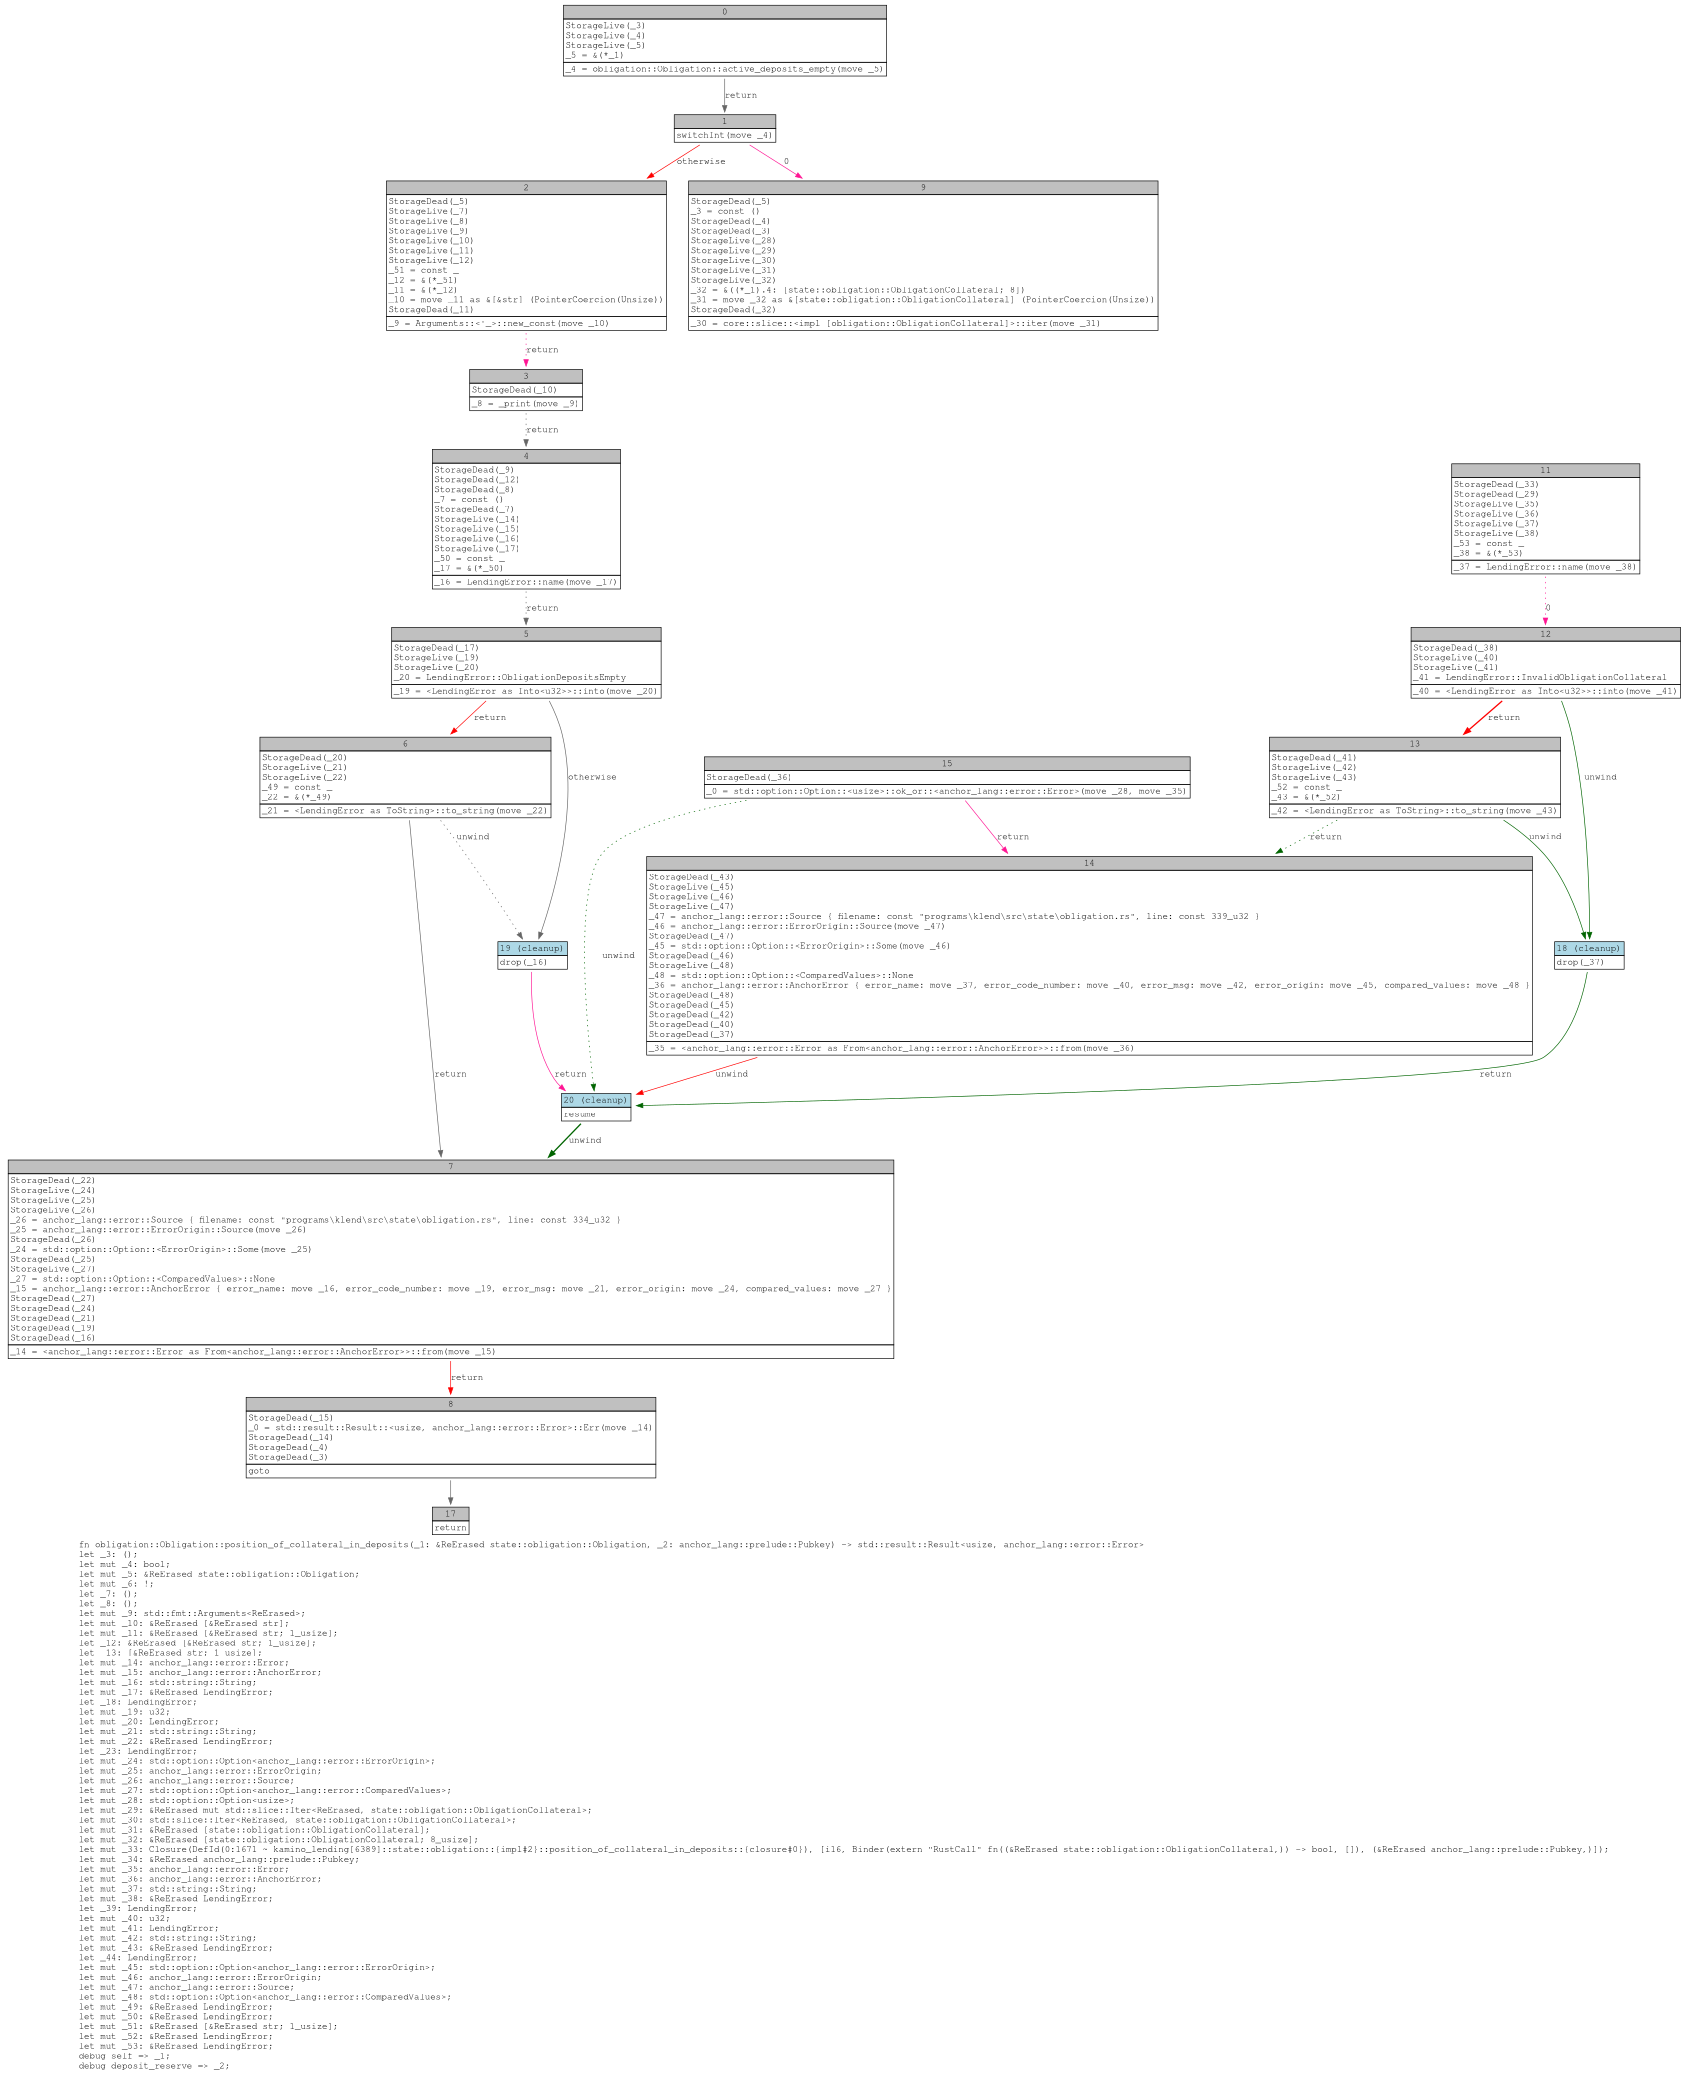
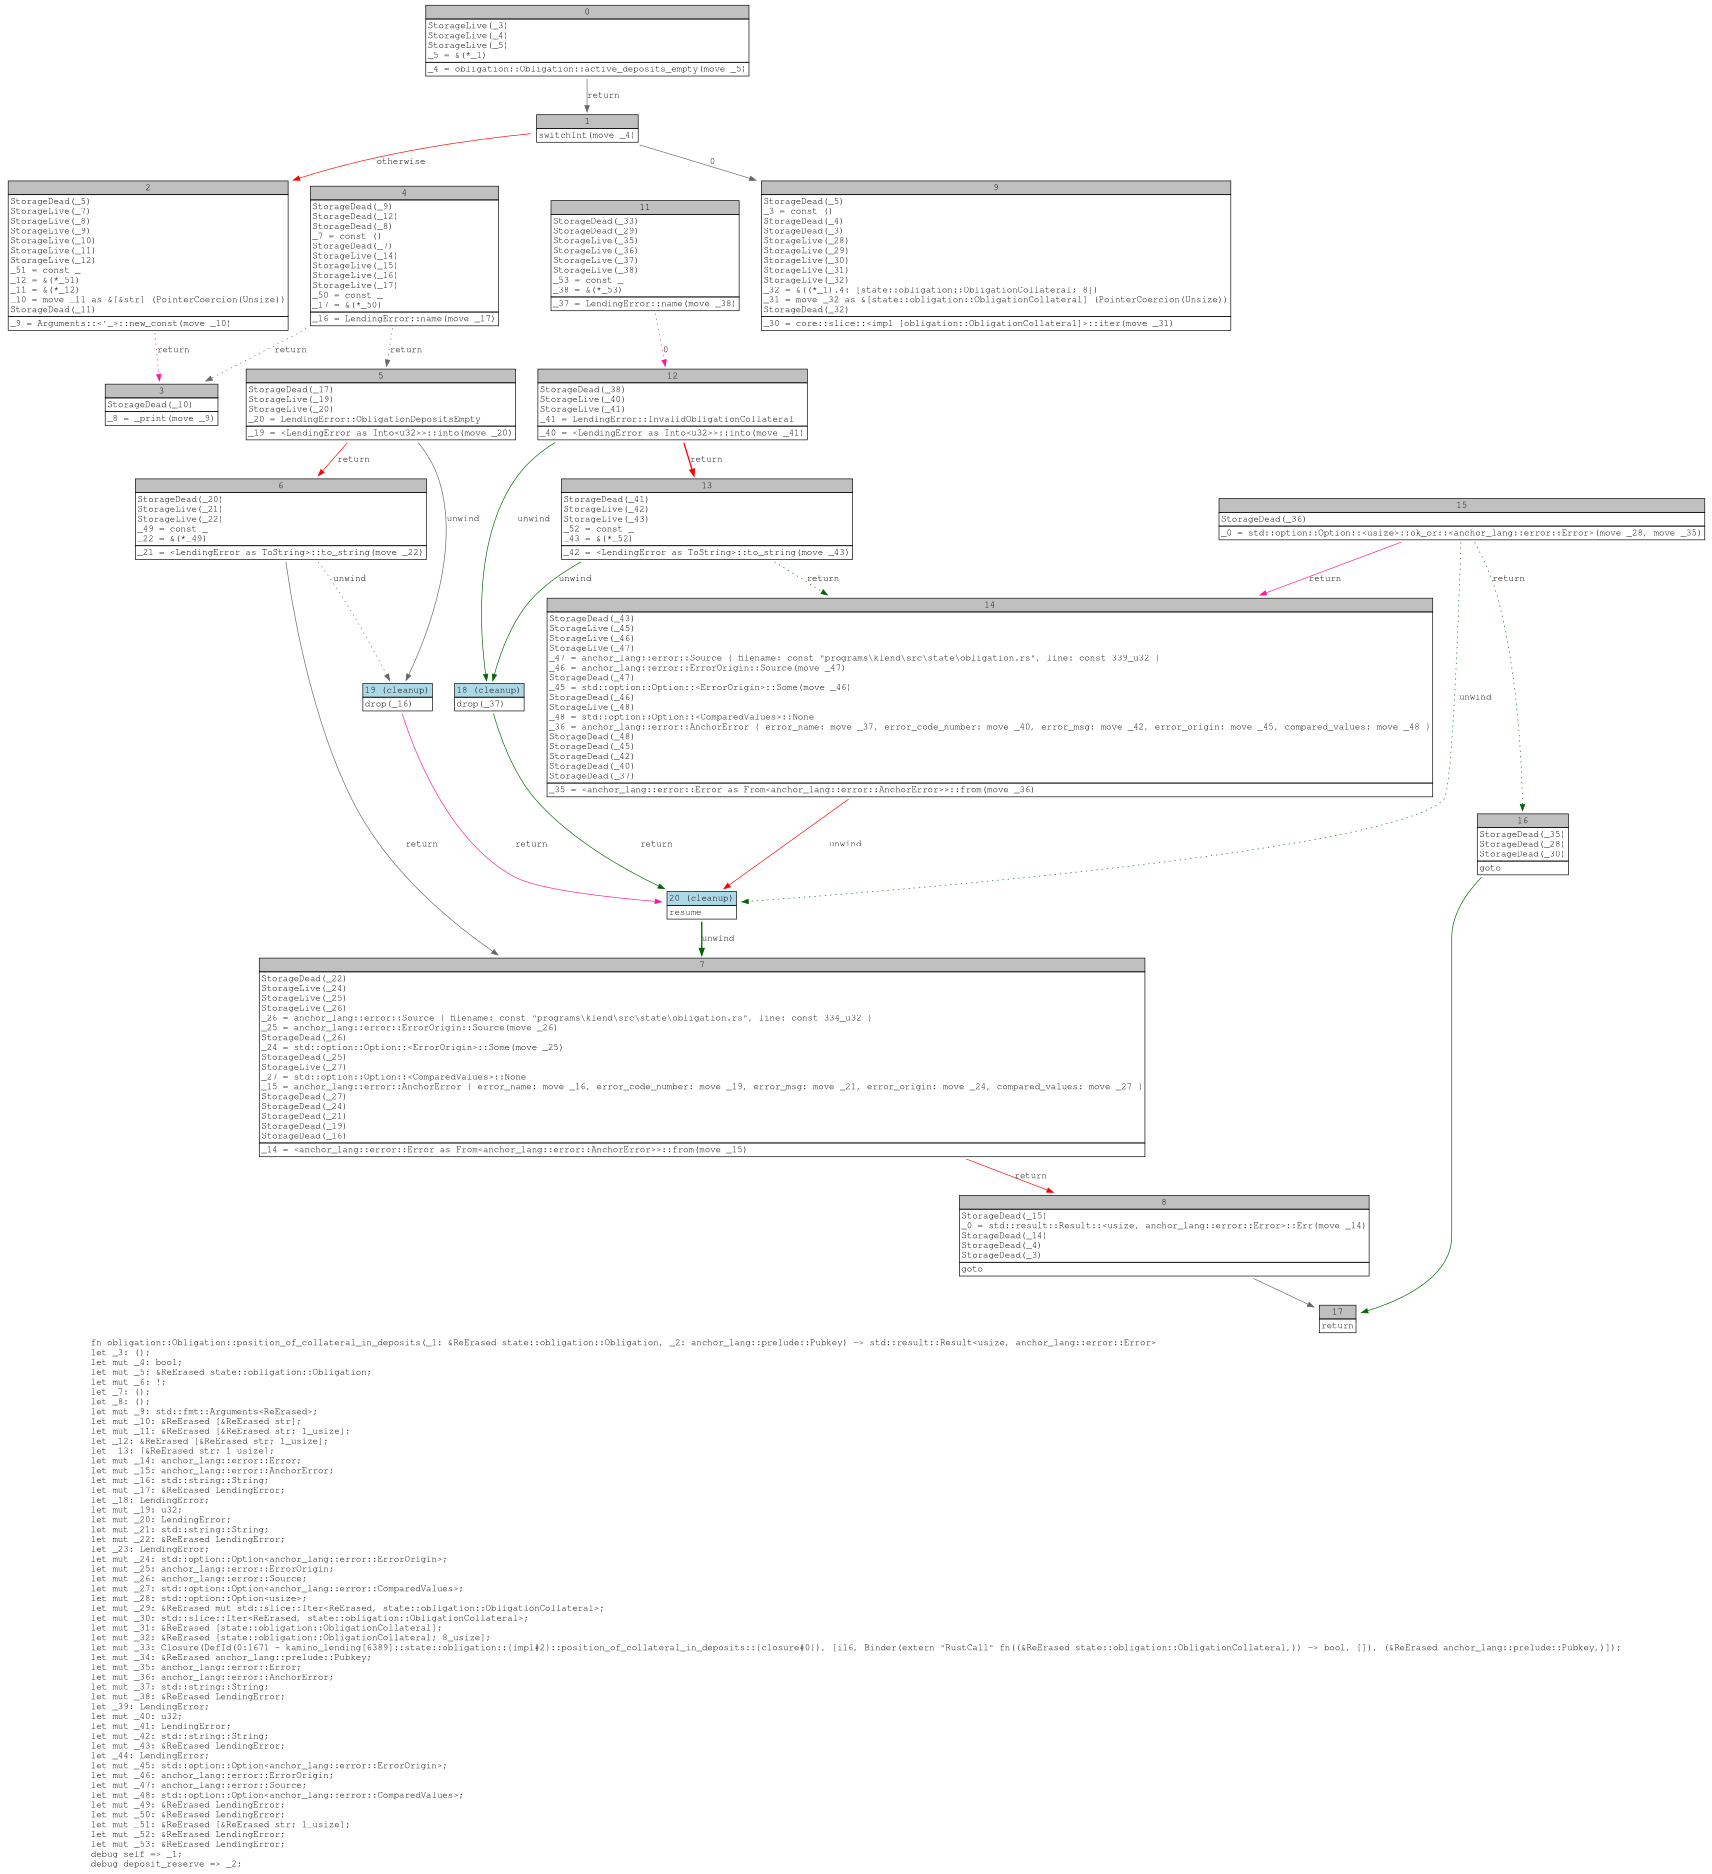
(773, 160) -> (695, 162)
(526, 426) -> (259, 354)
(593, 777) -> (463, 519)
none -> (1523, 844)
